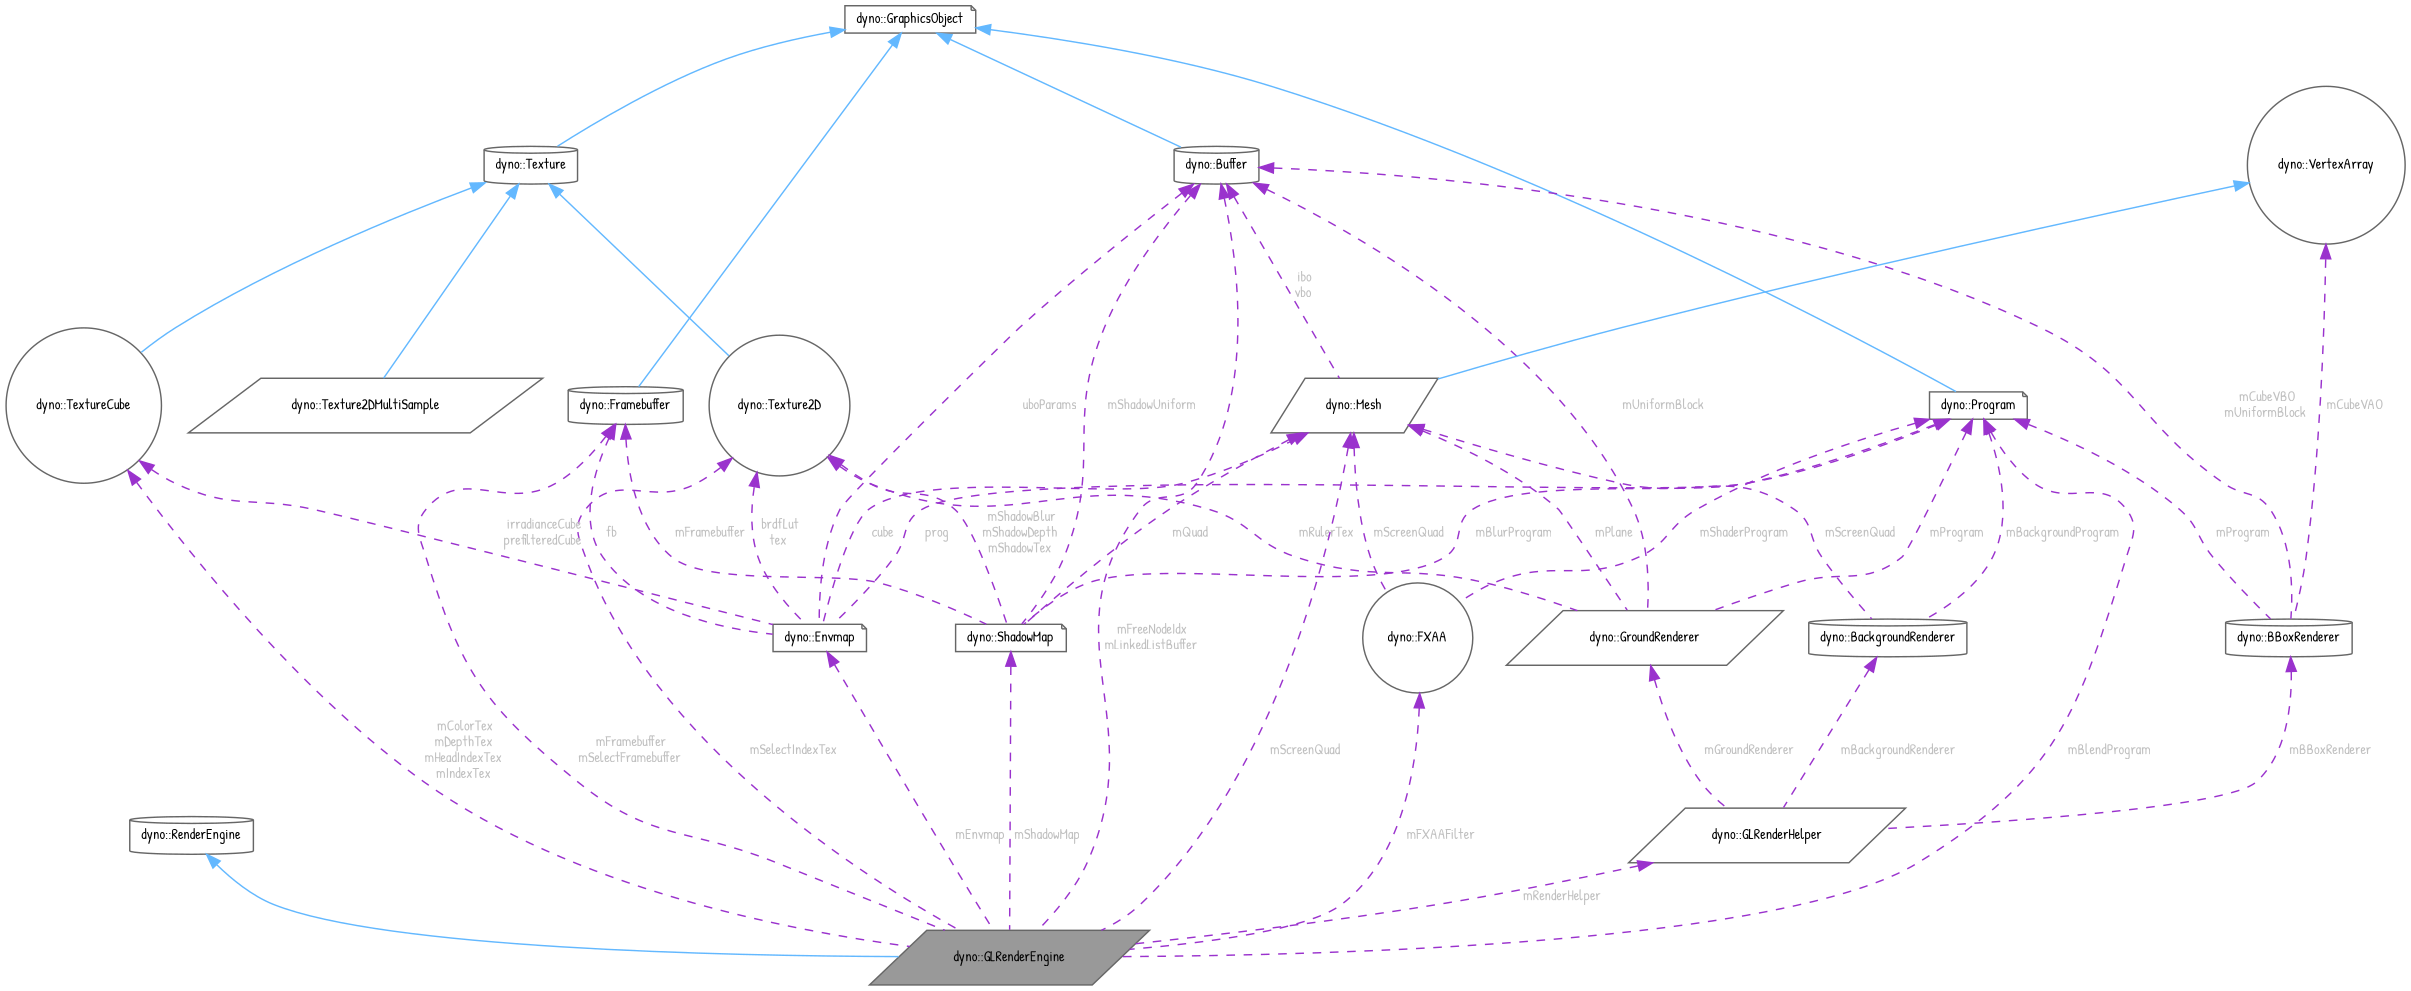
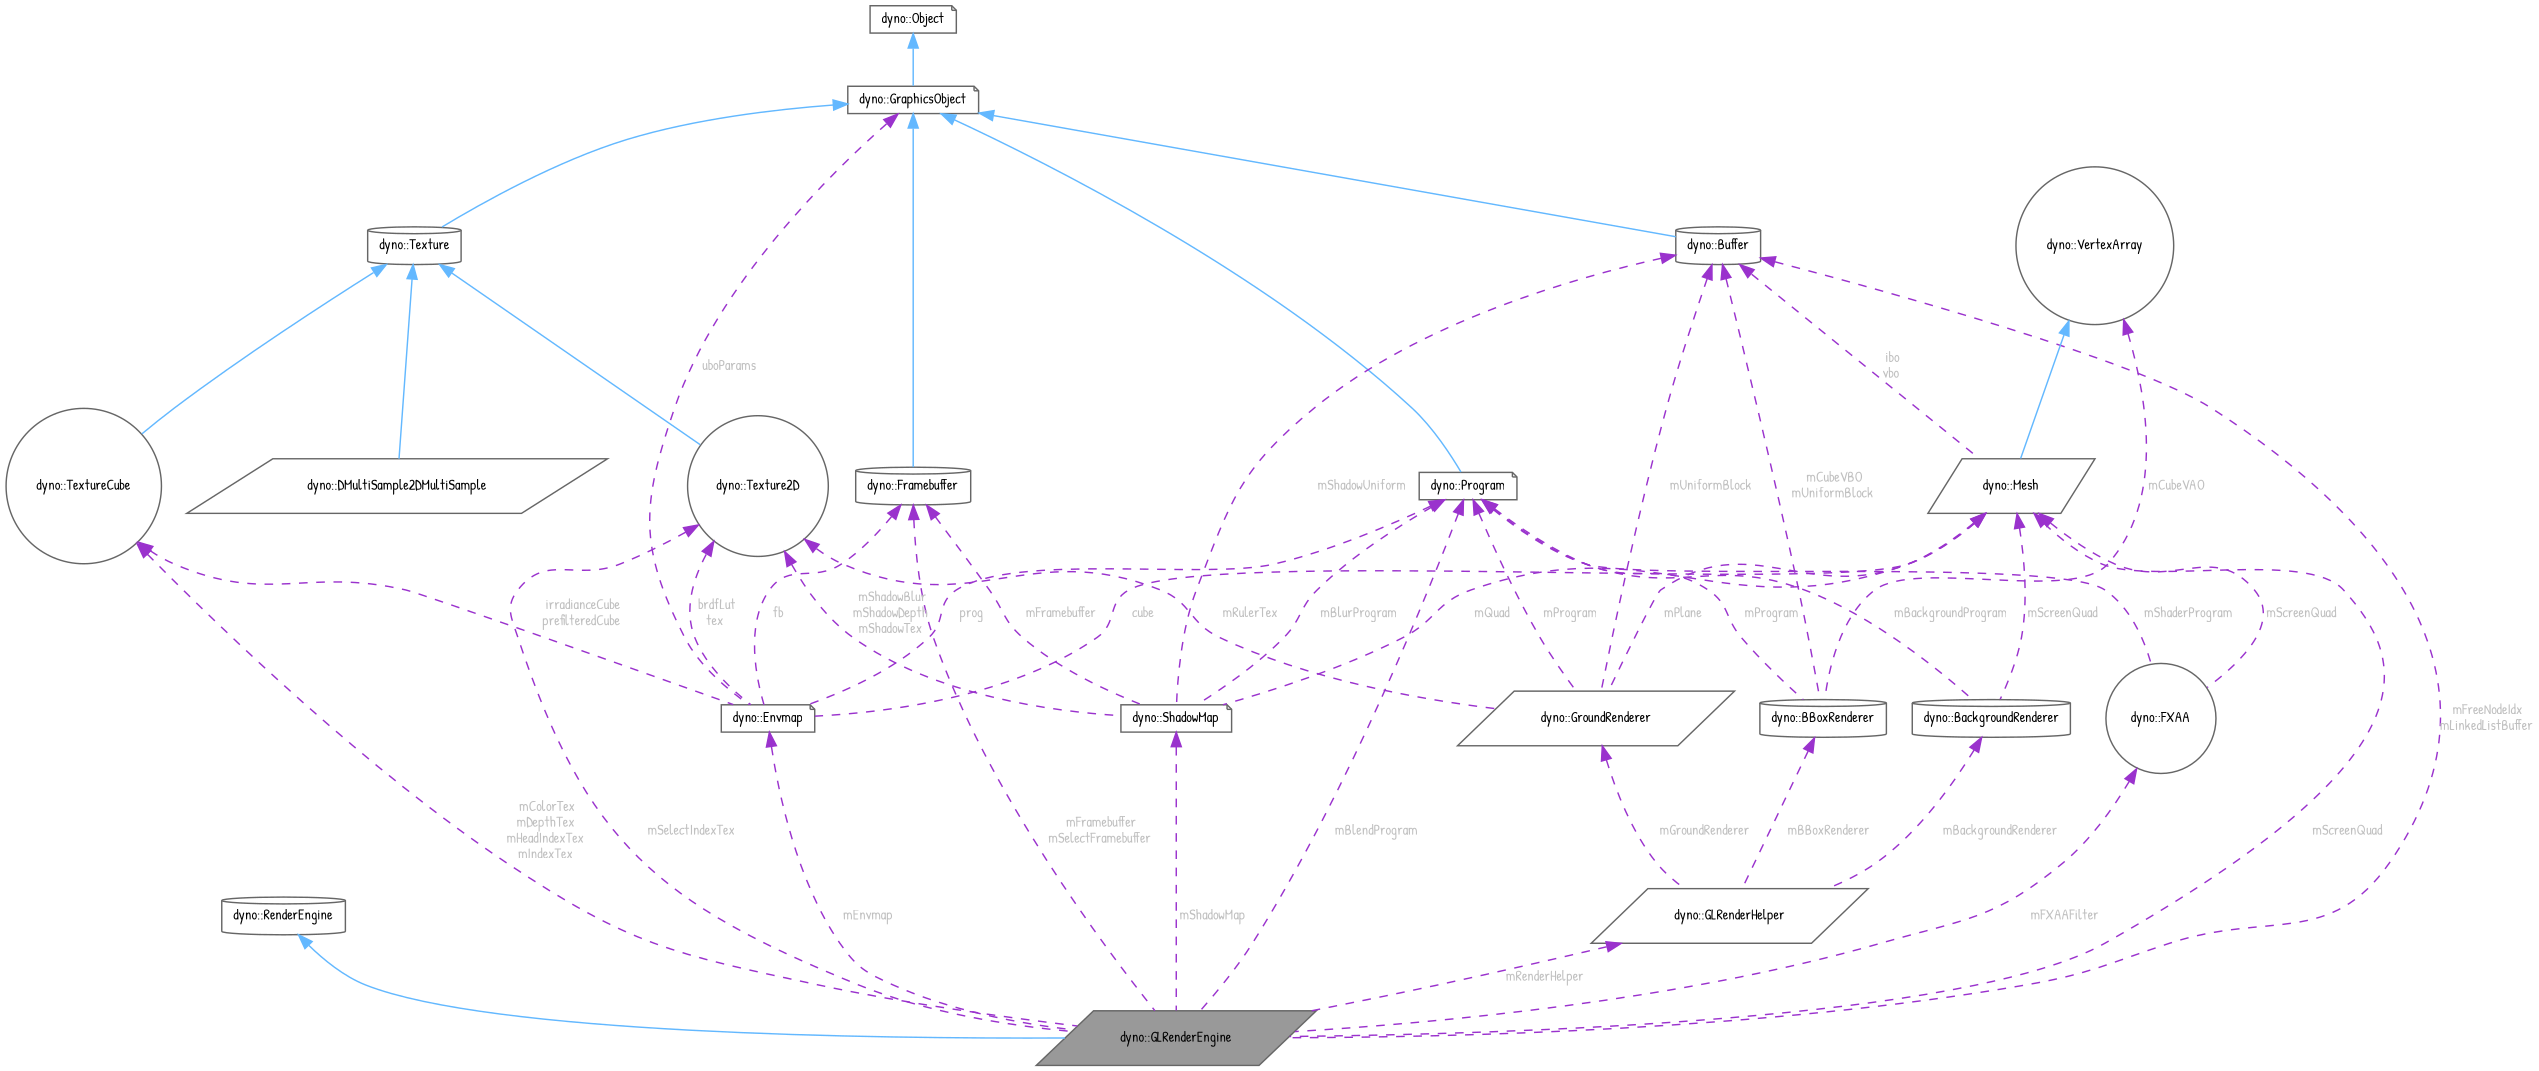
none -> (913, 19)
(962, 384) -> (679, 396)
(366, 406) -> (397, 486)
